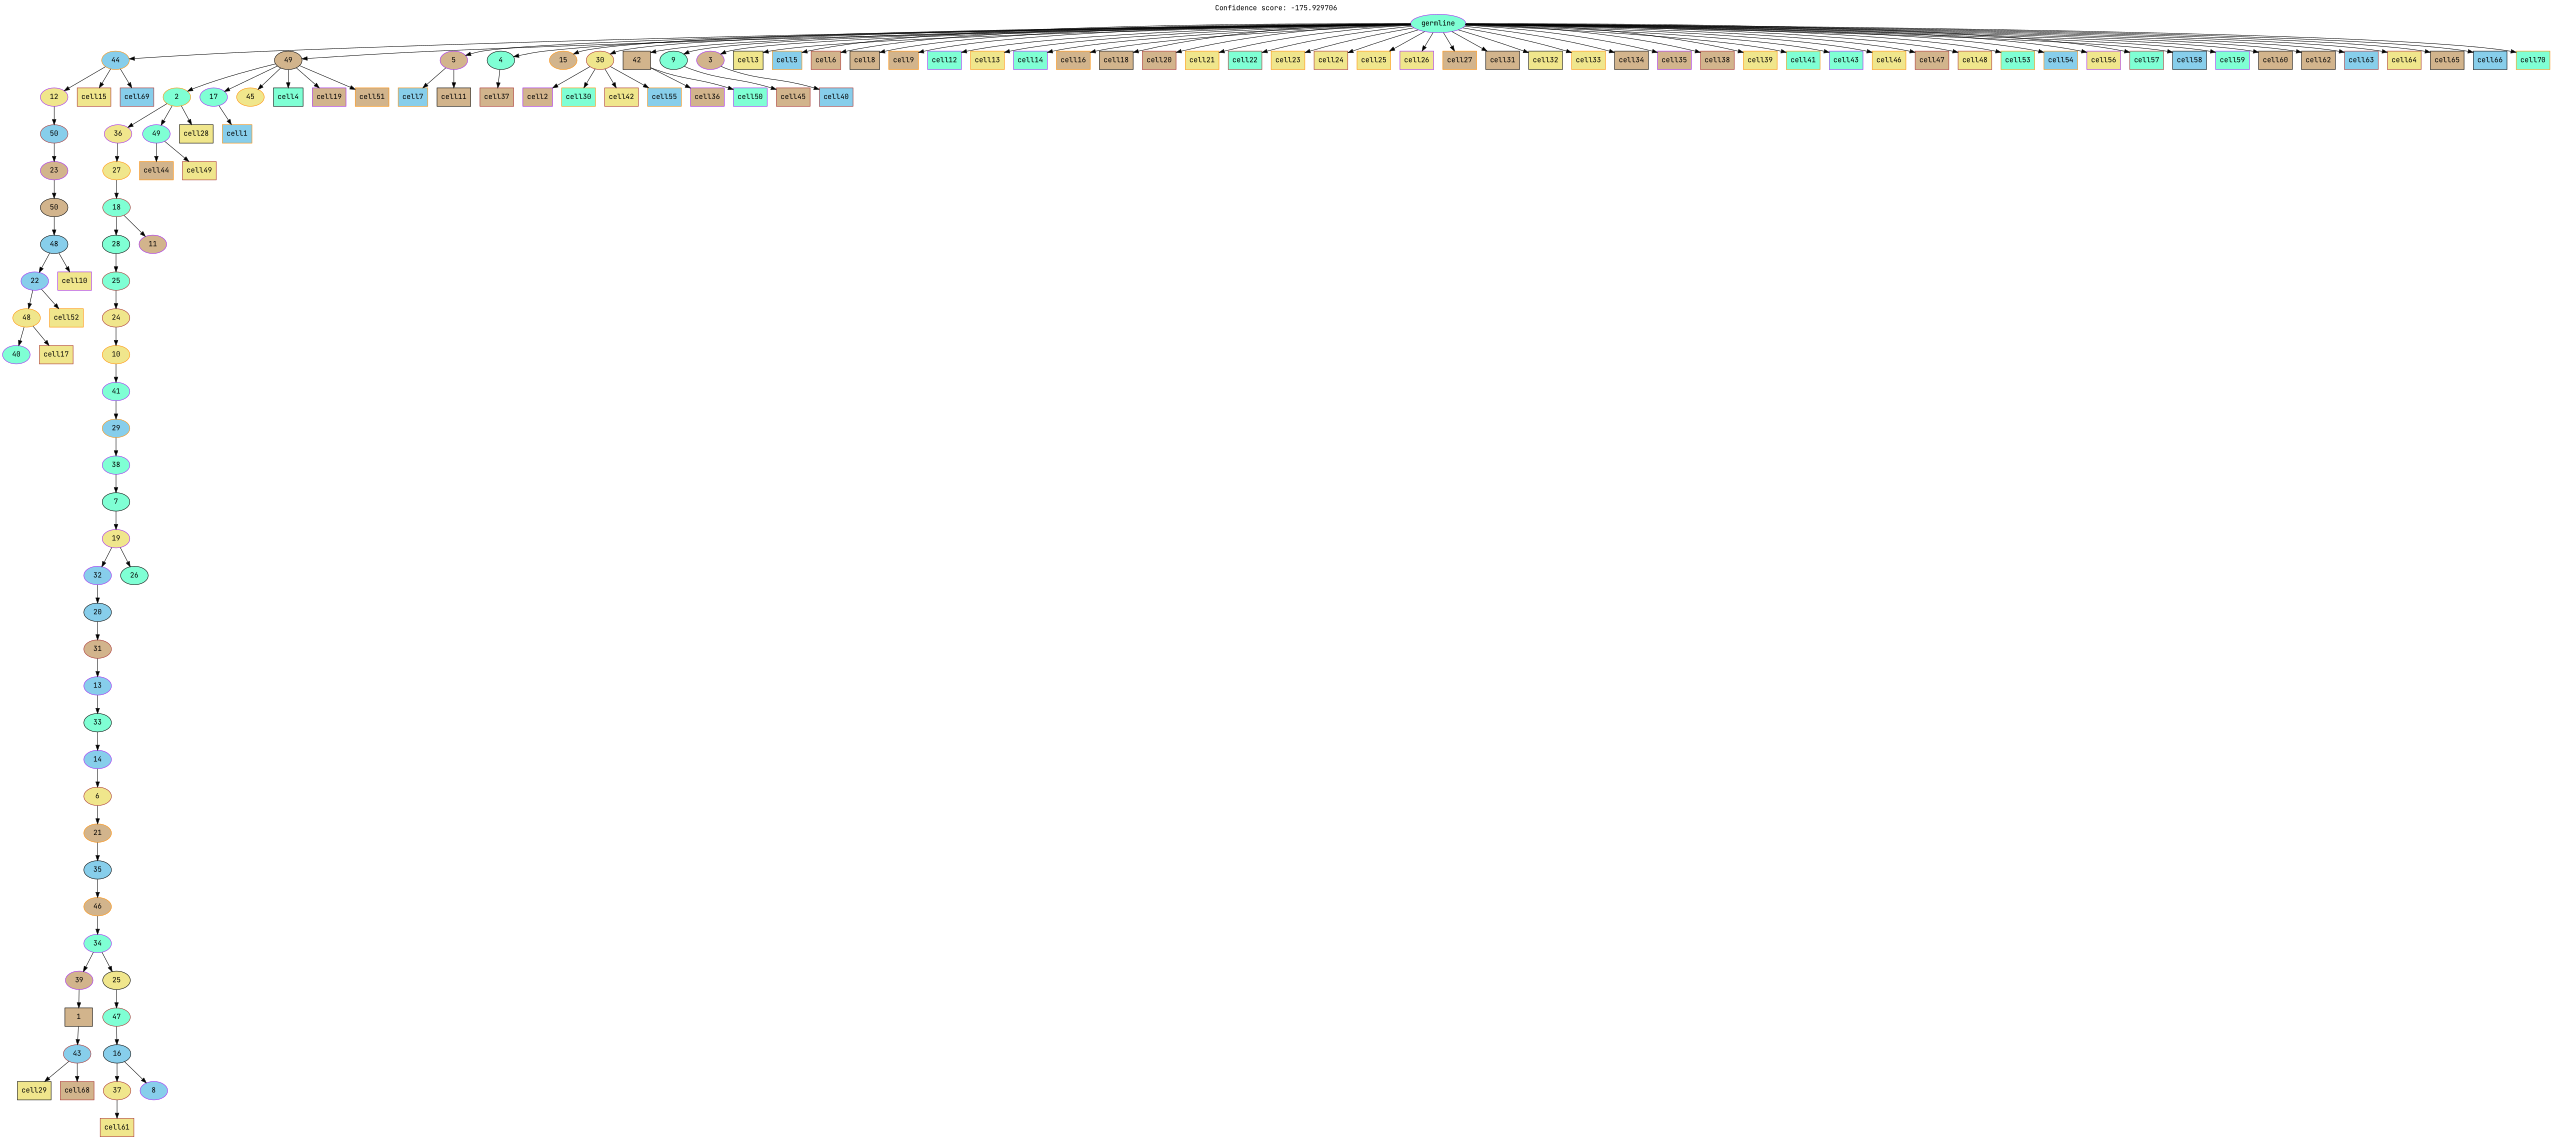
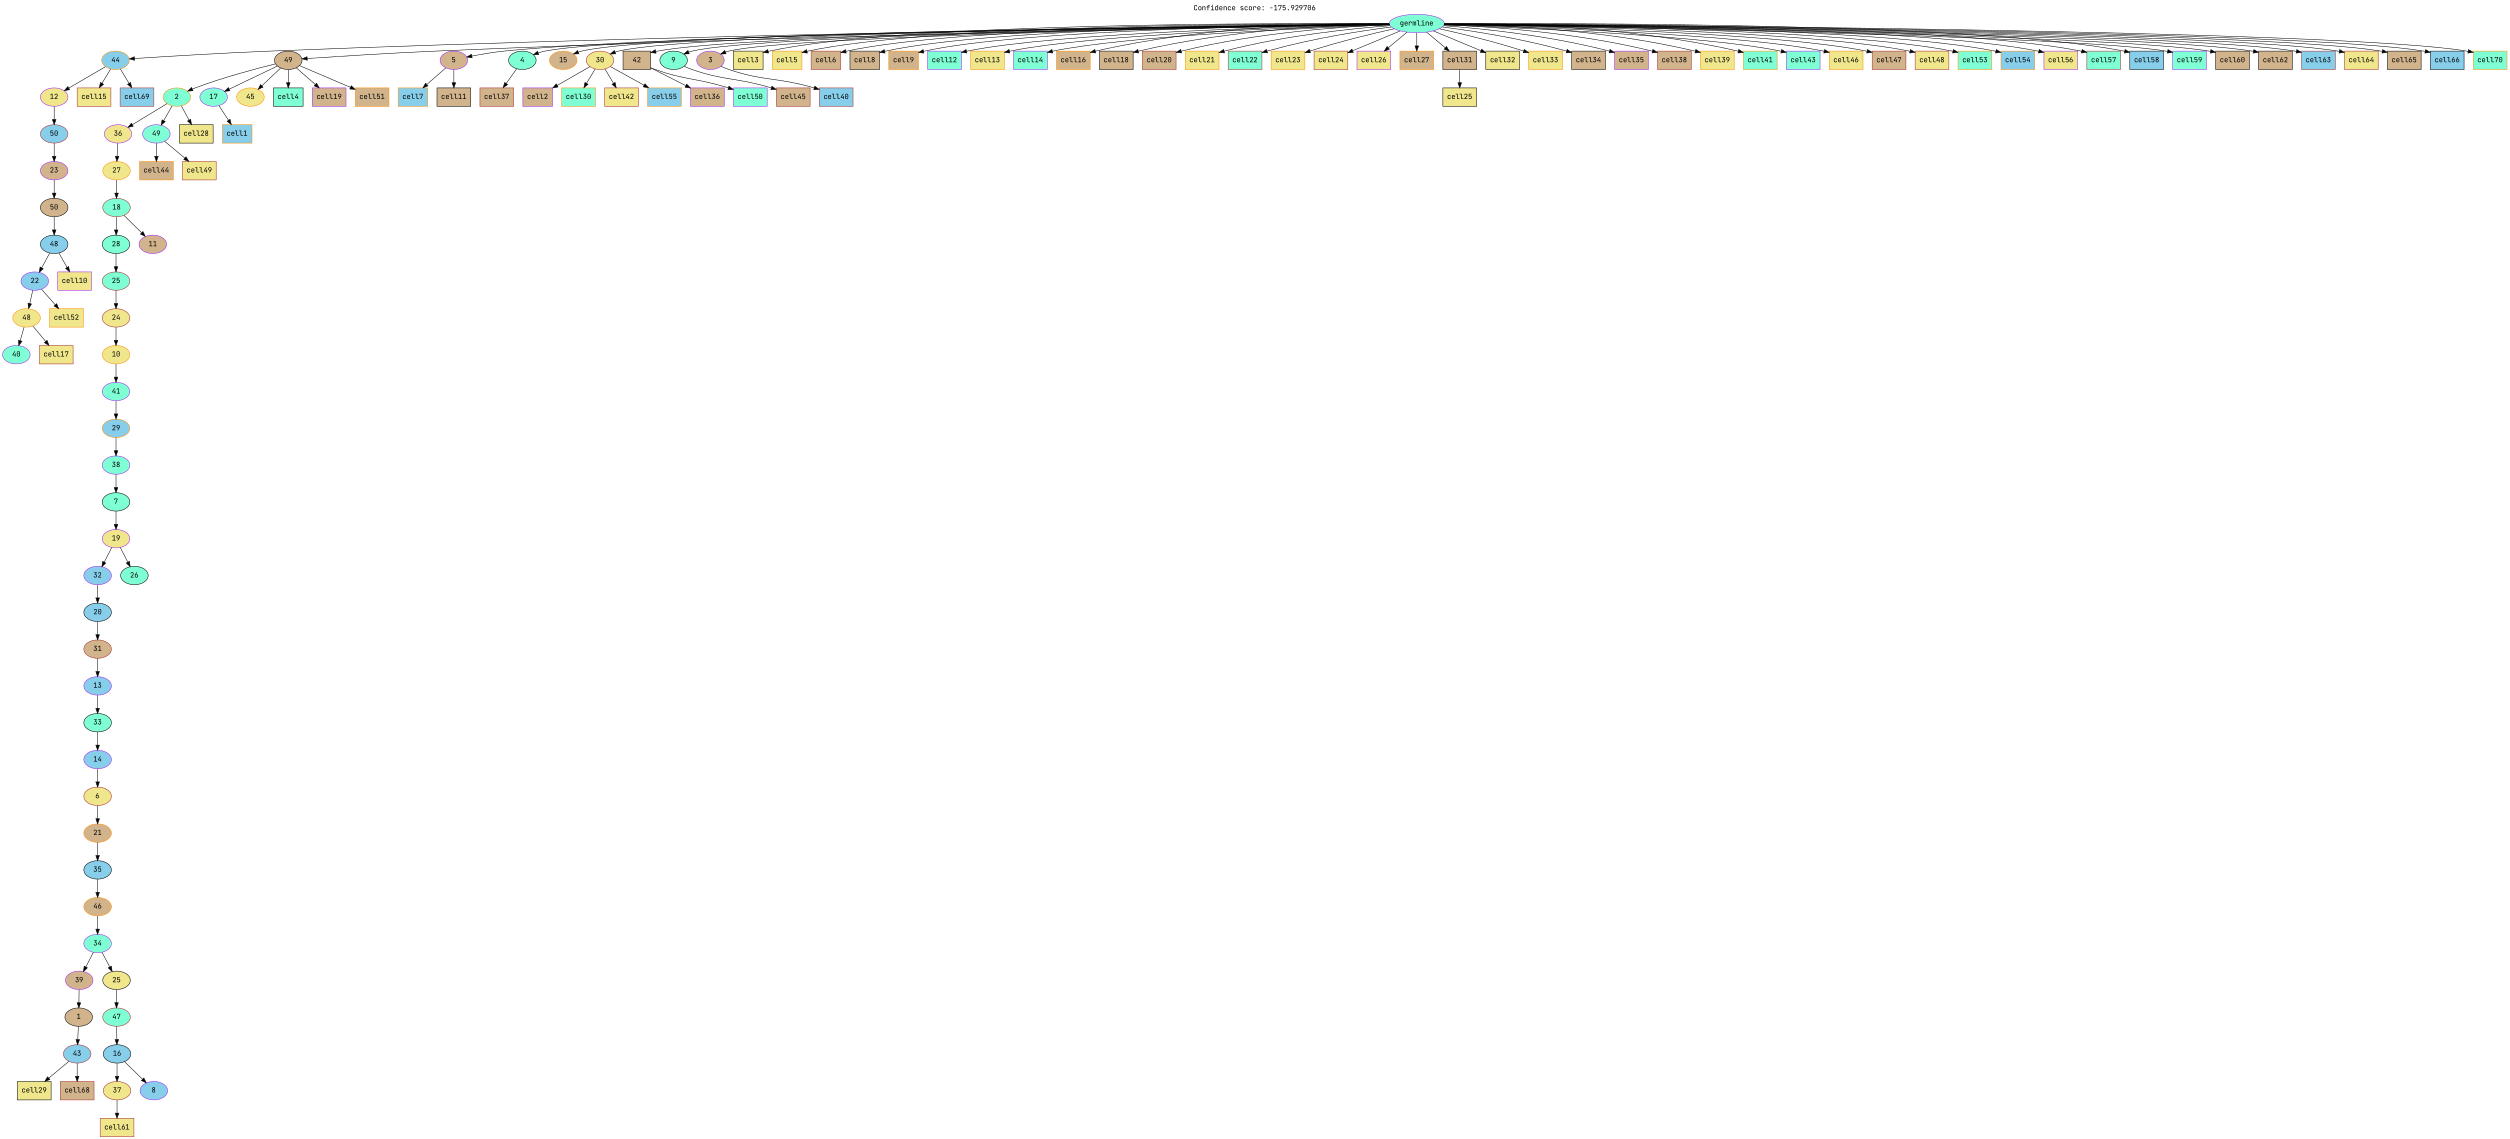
(1409, 40) -> (1460, 76)
(787, 60) -> (787, 60)
(1374, 60) -> (1460, 97)
(79, 1017) -> (79, 1017)
